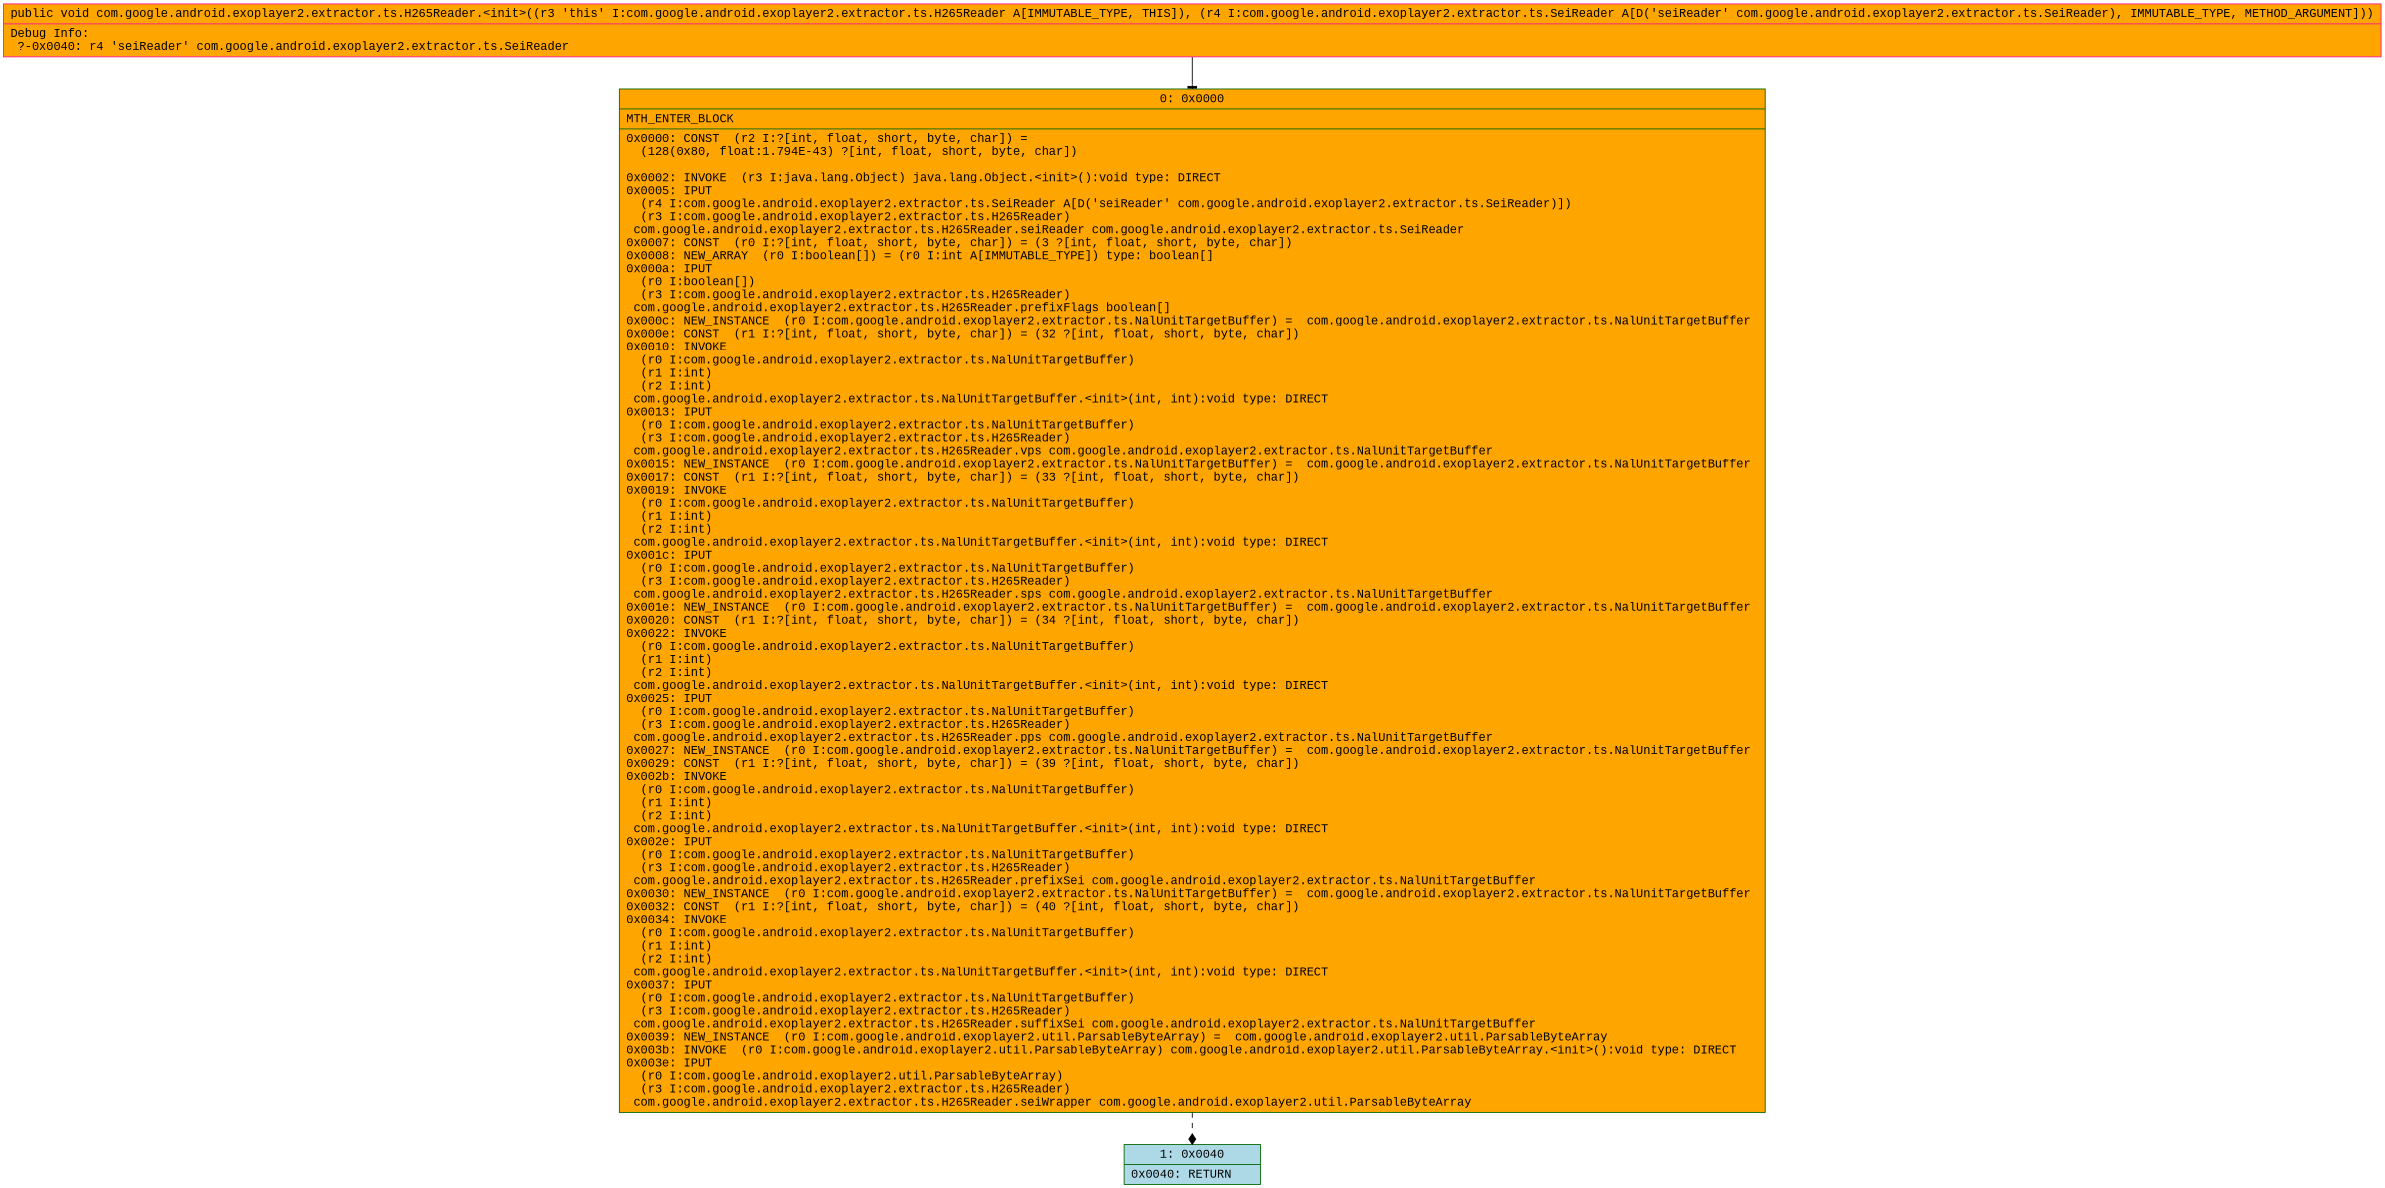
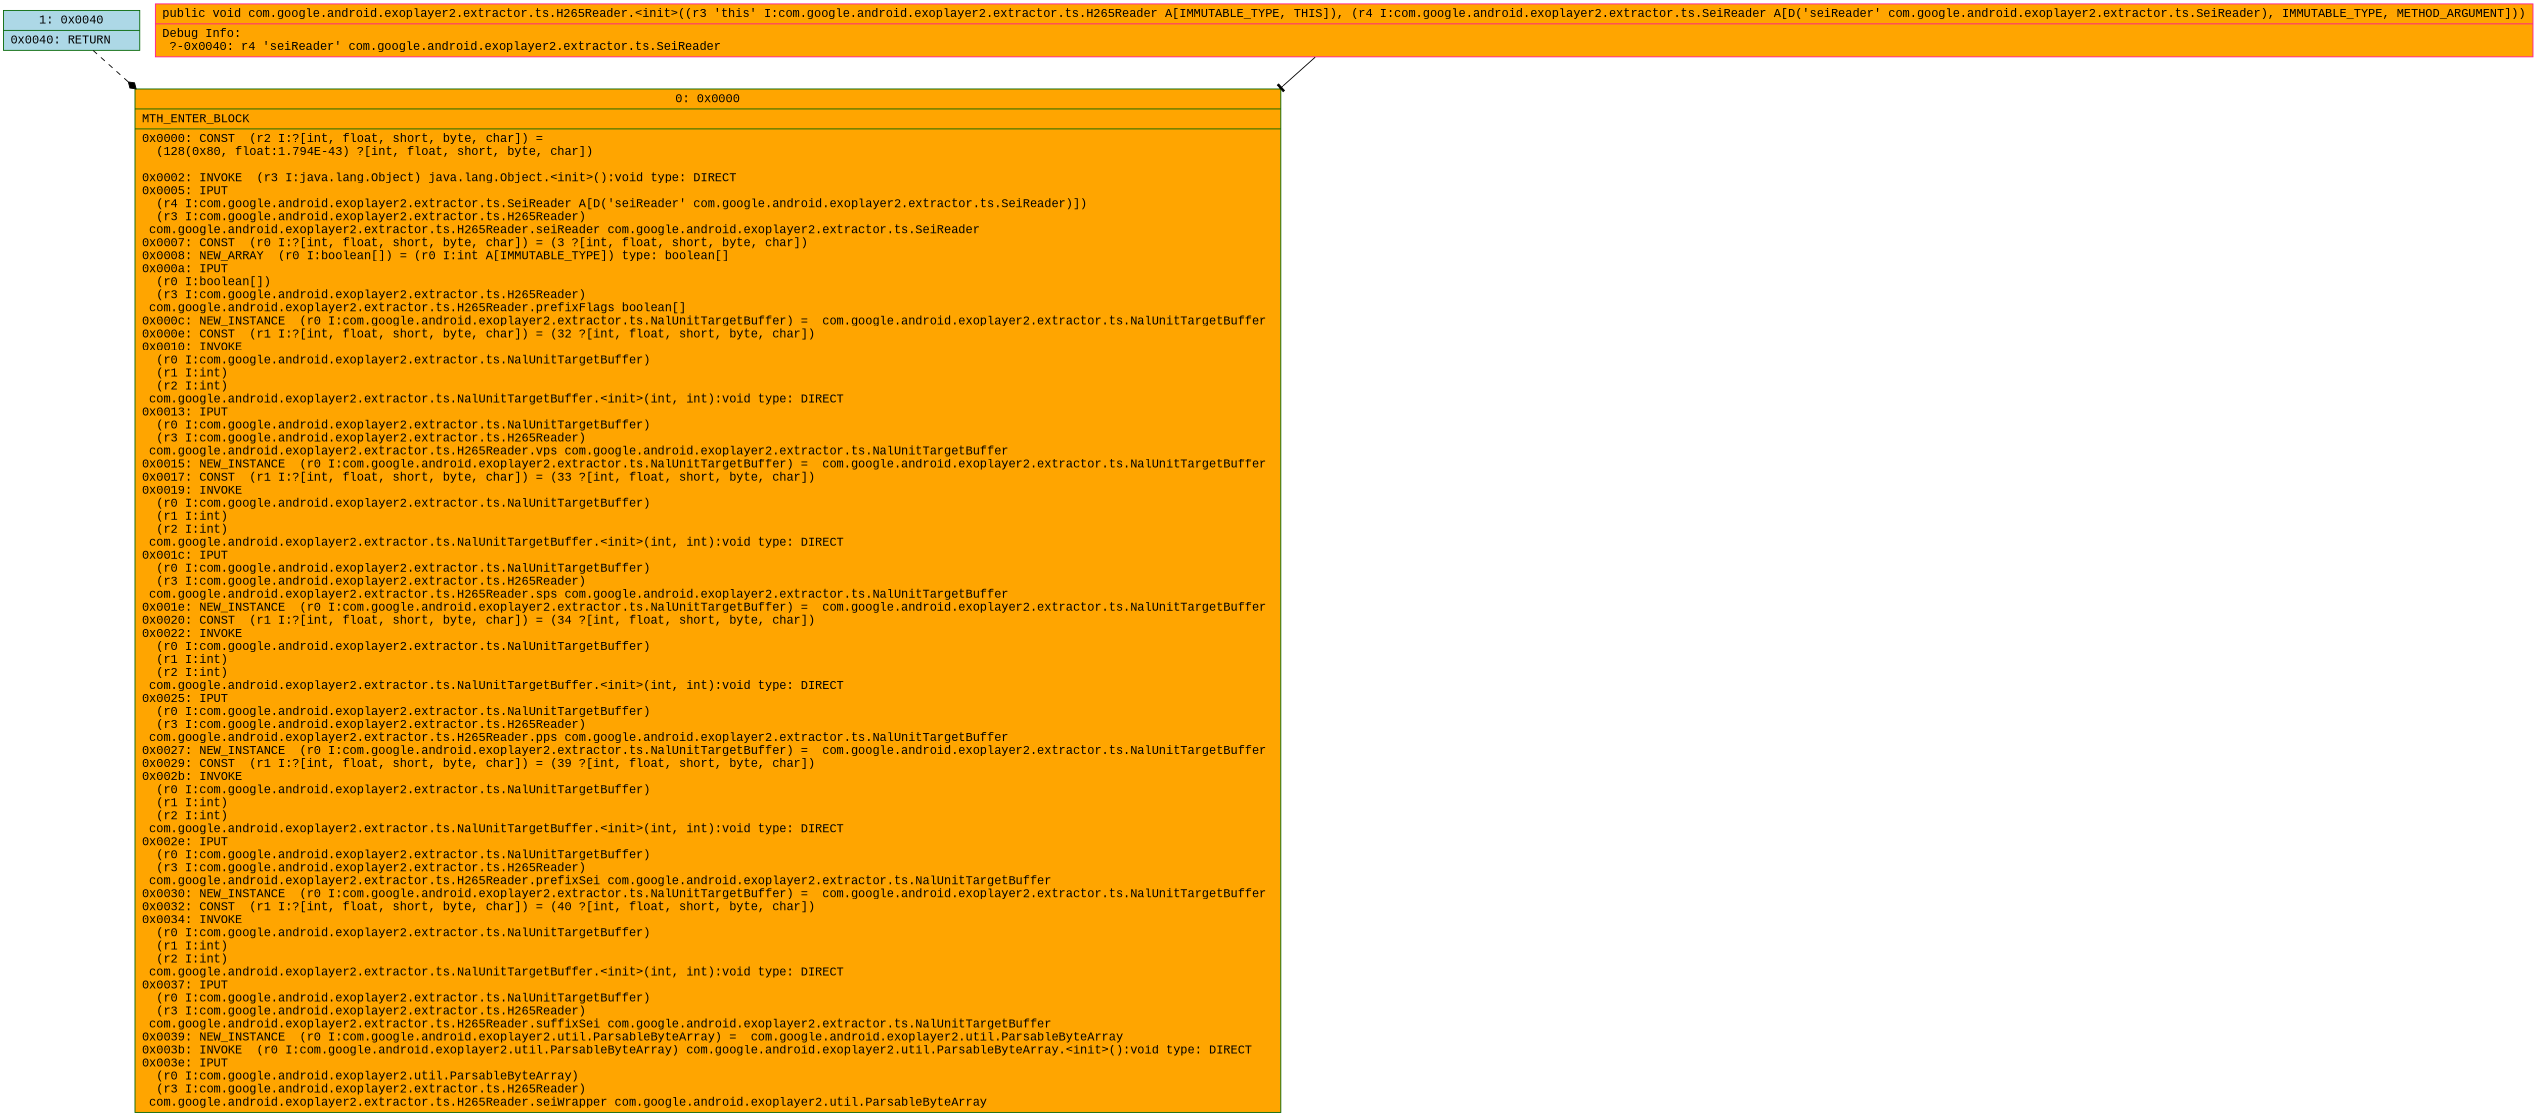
(1192, 1123) -> (111, 66)
